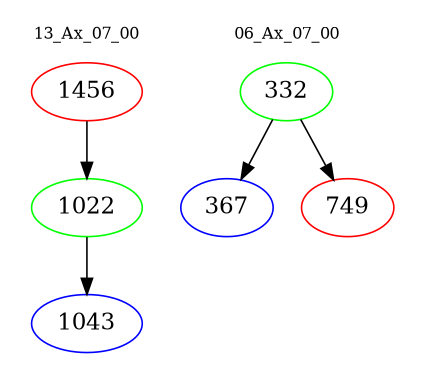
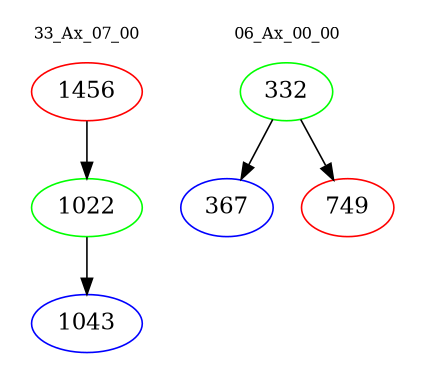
(87, 35) -> (87, 35)
(287, 35) -> (287, 35)
